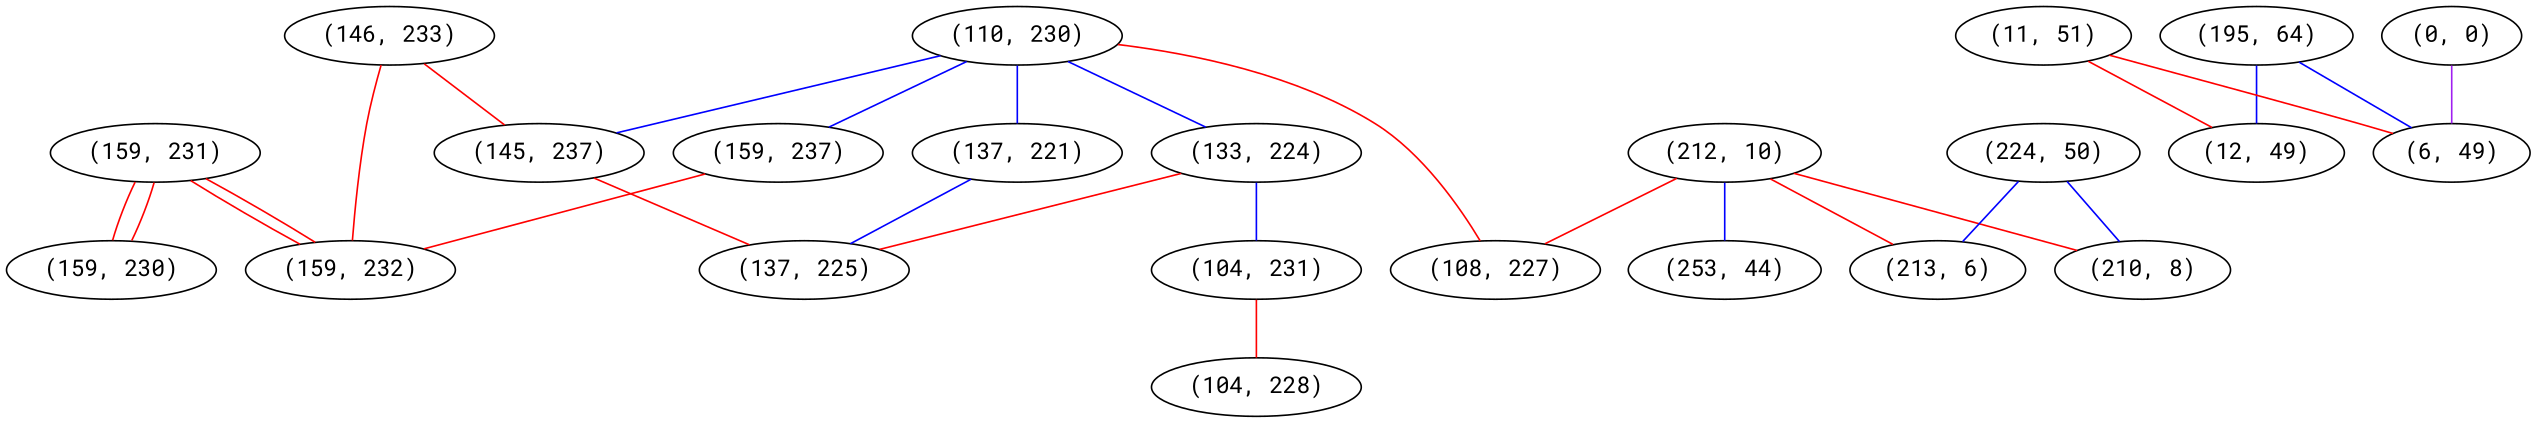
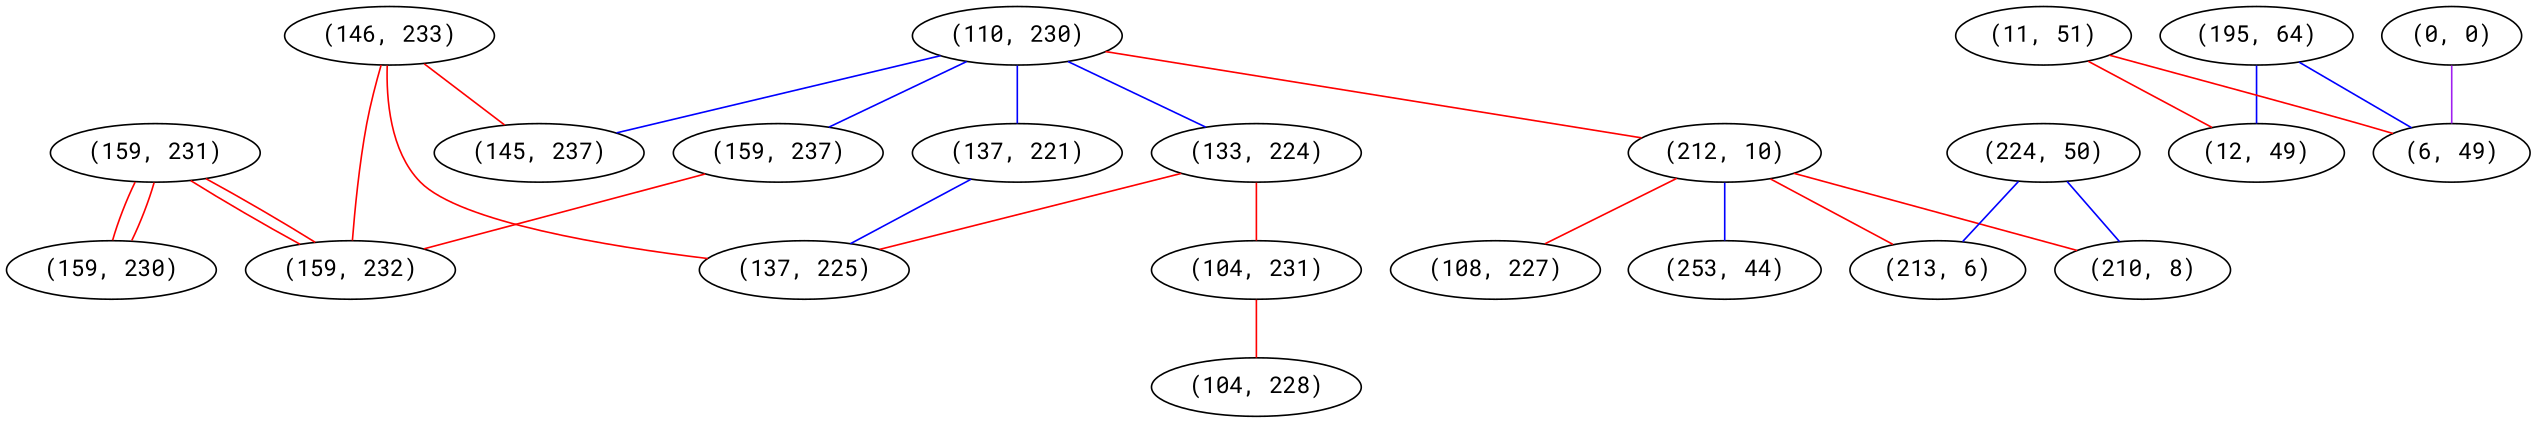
(1325, 98) -> (1374, 95)
(672, 211) -> (489, 216)
(1256, 212) -> (1256, 212)
